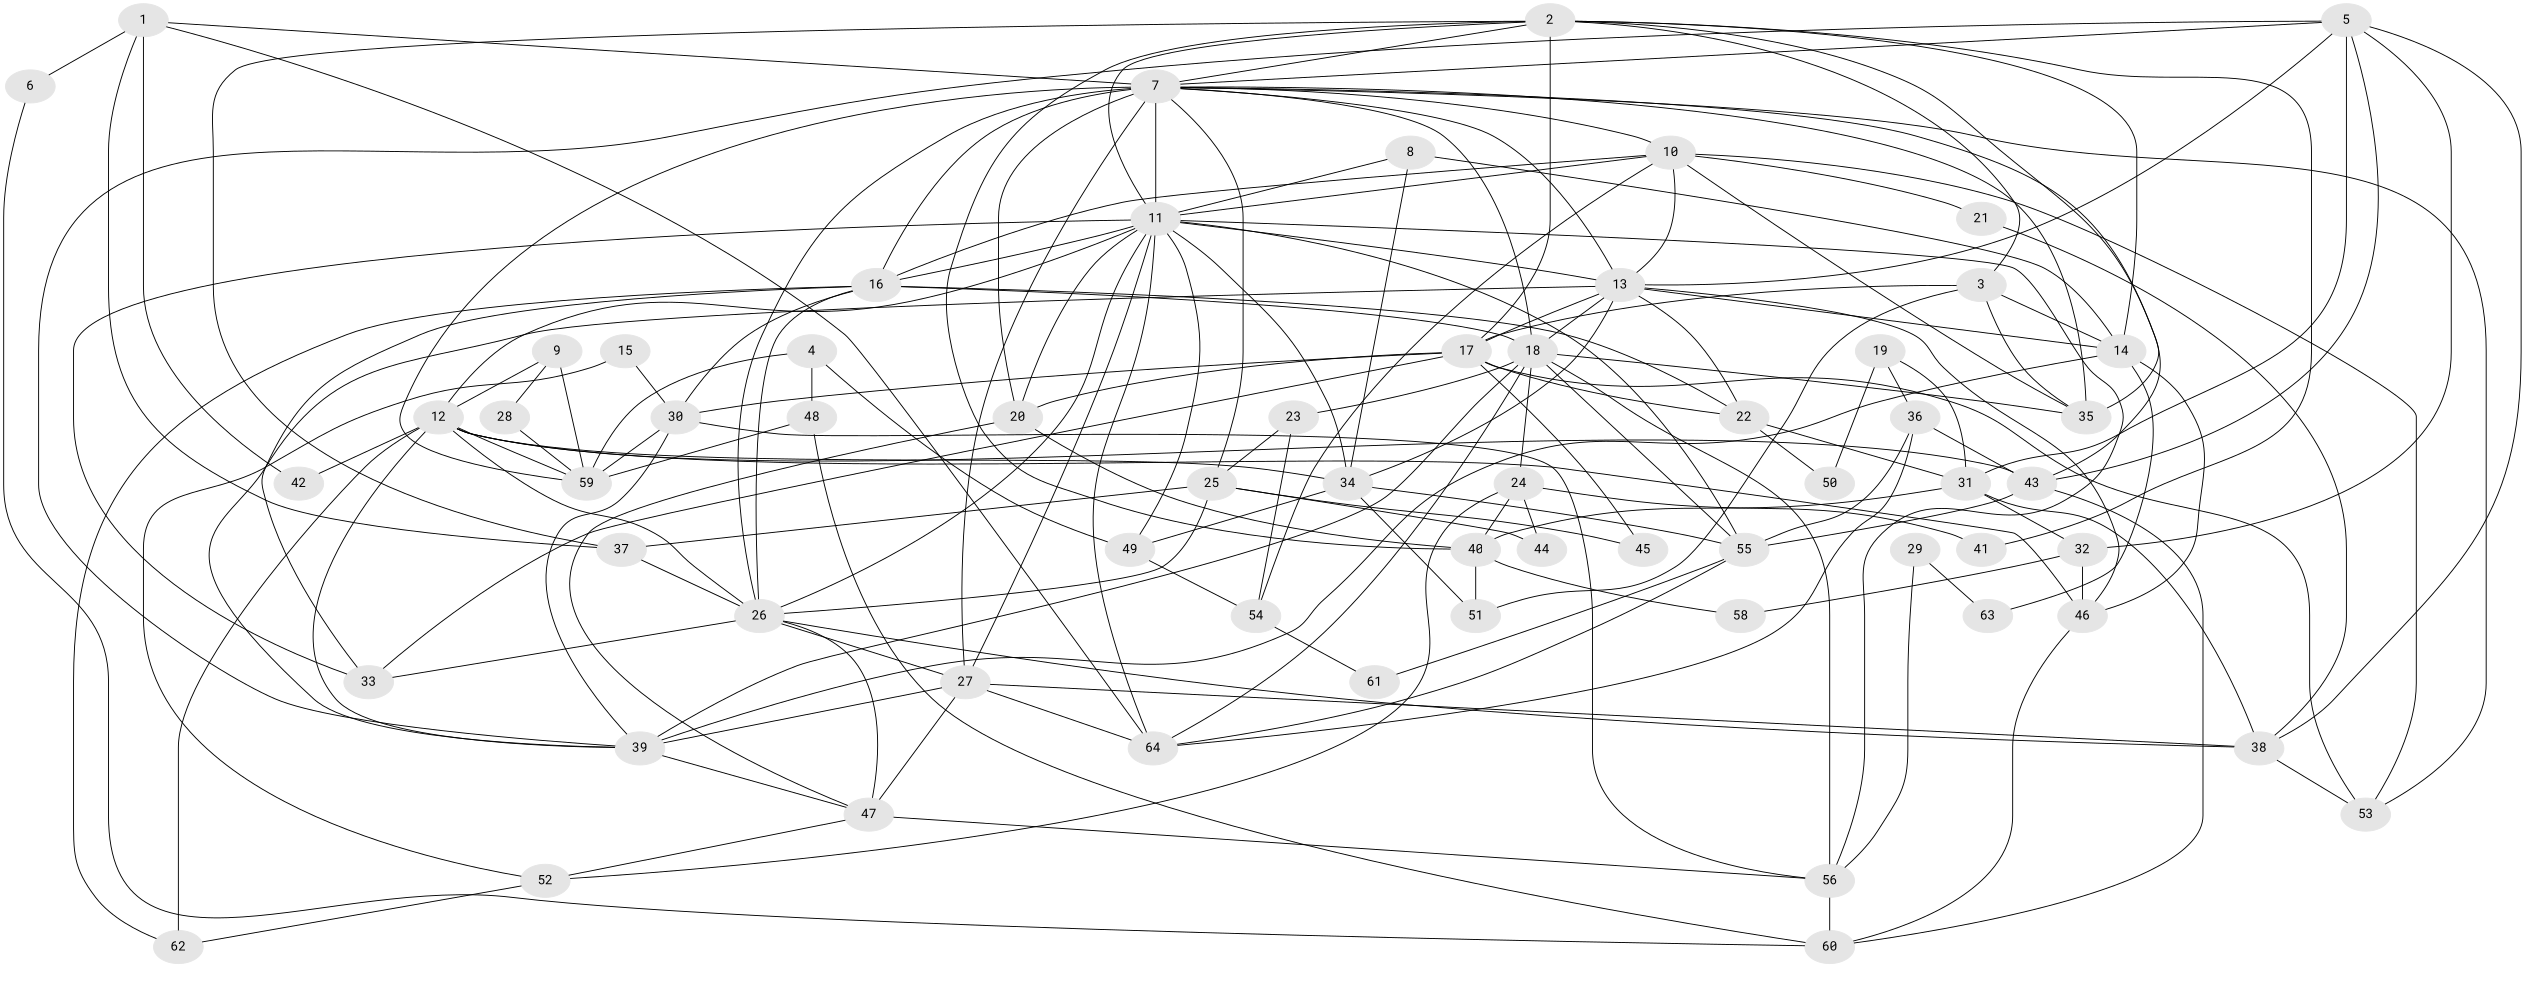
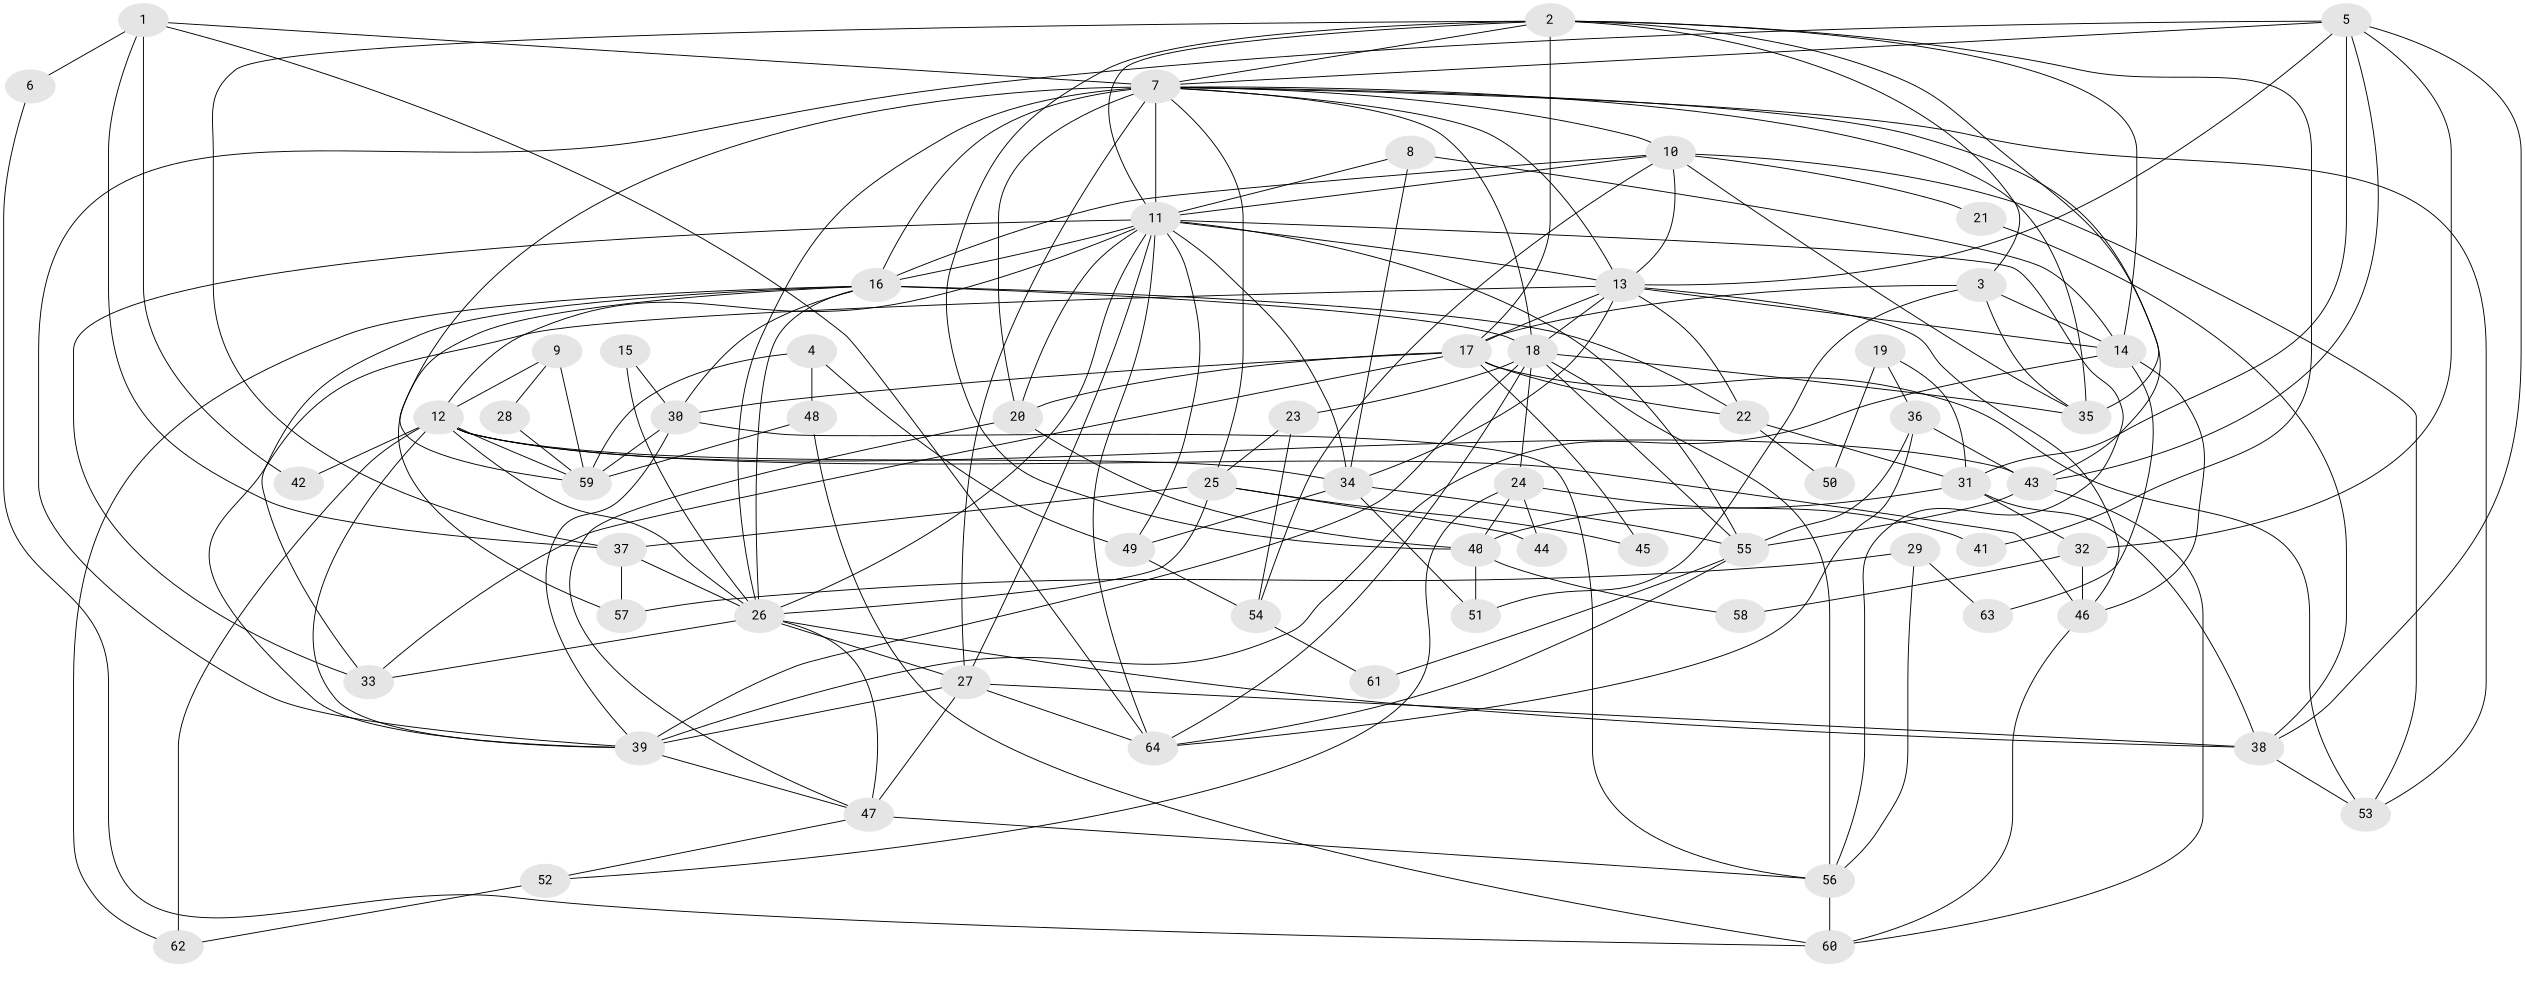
(143, 570) -> (672, 492)
none -> (622, 616)
